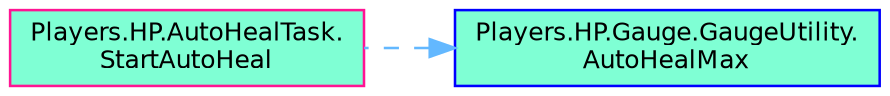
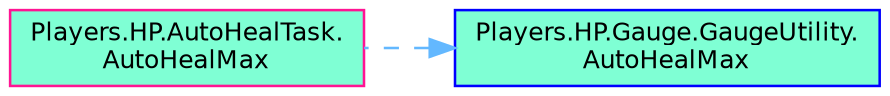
(187, 48) -> (187, 48)
